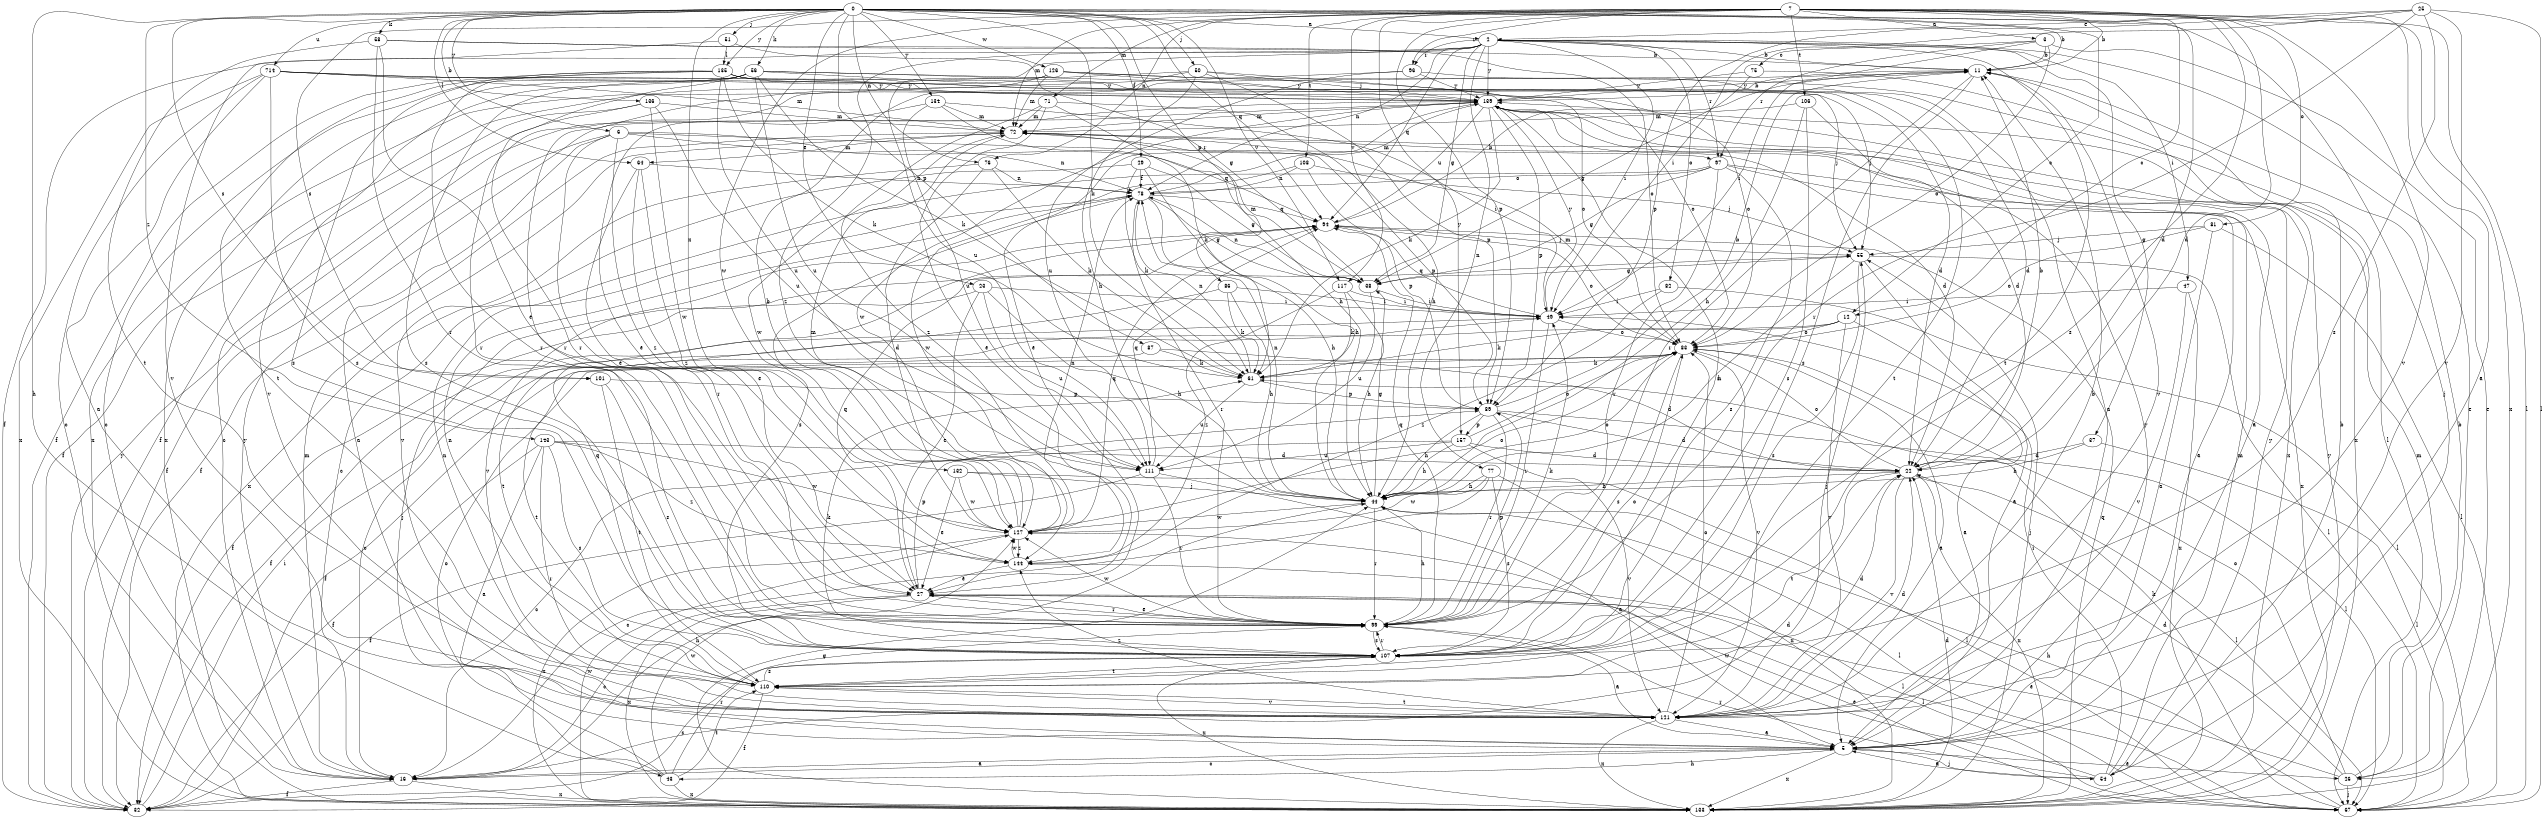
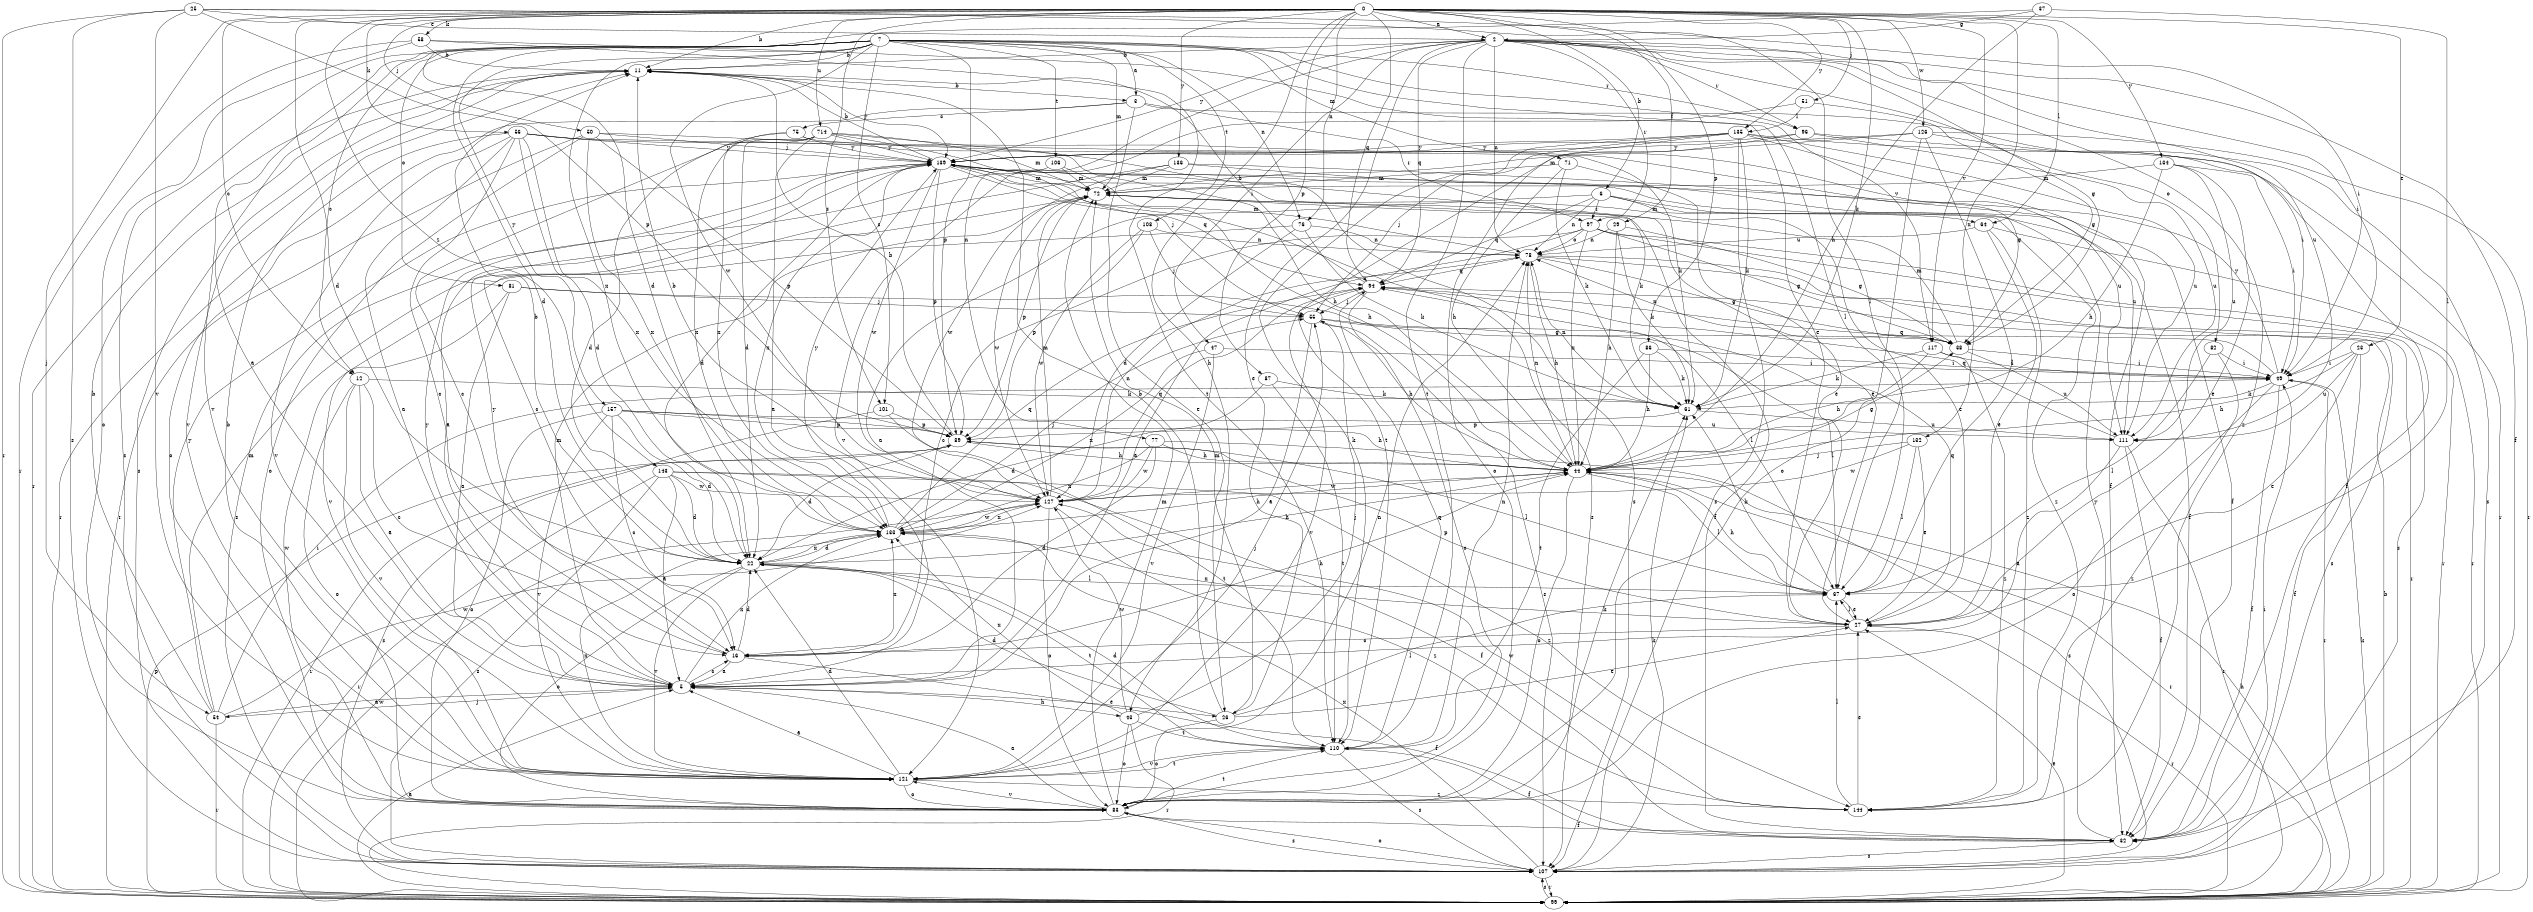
(2023, 65) -> (885, 84)
(2052, 74) -> (1771, 36)
(1440, 163) -> (1205, 225)
(919, 179) -> (1799, 240)
(1142, 179) -> (1592, 240)
(2005, 265) -> (604, 323)
(2009, 287) -> (287, 548)
(444, 292) -> (671, 337)
(919, 328) -> none
(278, 379) -> (1354, 441)
none -> (1987, 403)
(1476, 424) -> (785, 424)
(1401, 425) -> (2386, 595)
(2302, 523) -> (1571, 340)
(628, 625) -> (1044, 548)
(824, 656) -> (1258, 502)
(1077, 672) -> (1221, 774)
(1008, 706) -> (284, 887)
(238, 788) -> none
(2349, 795) -> (1410, 656)
